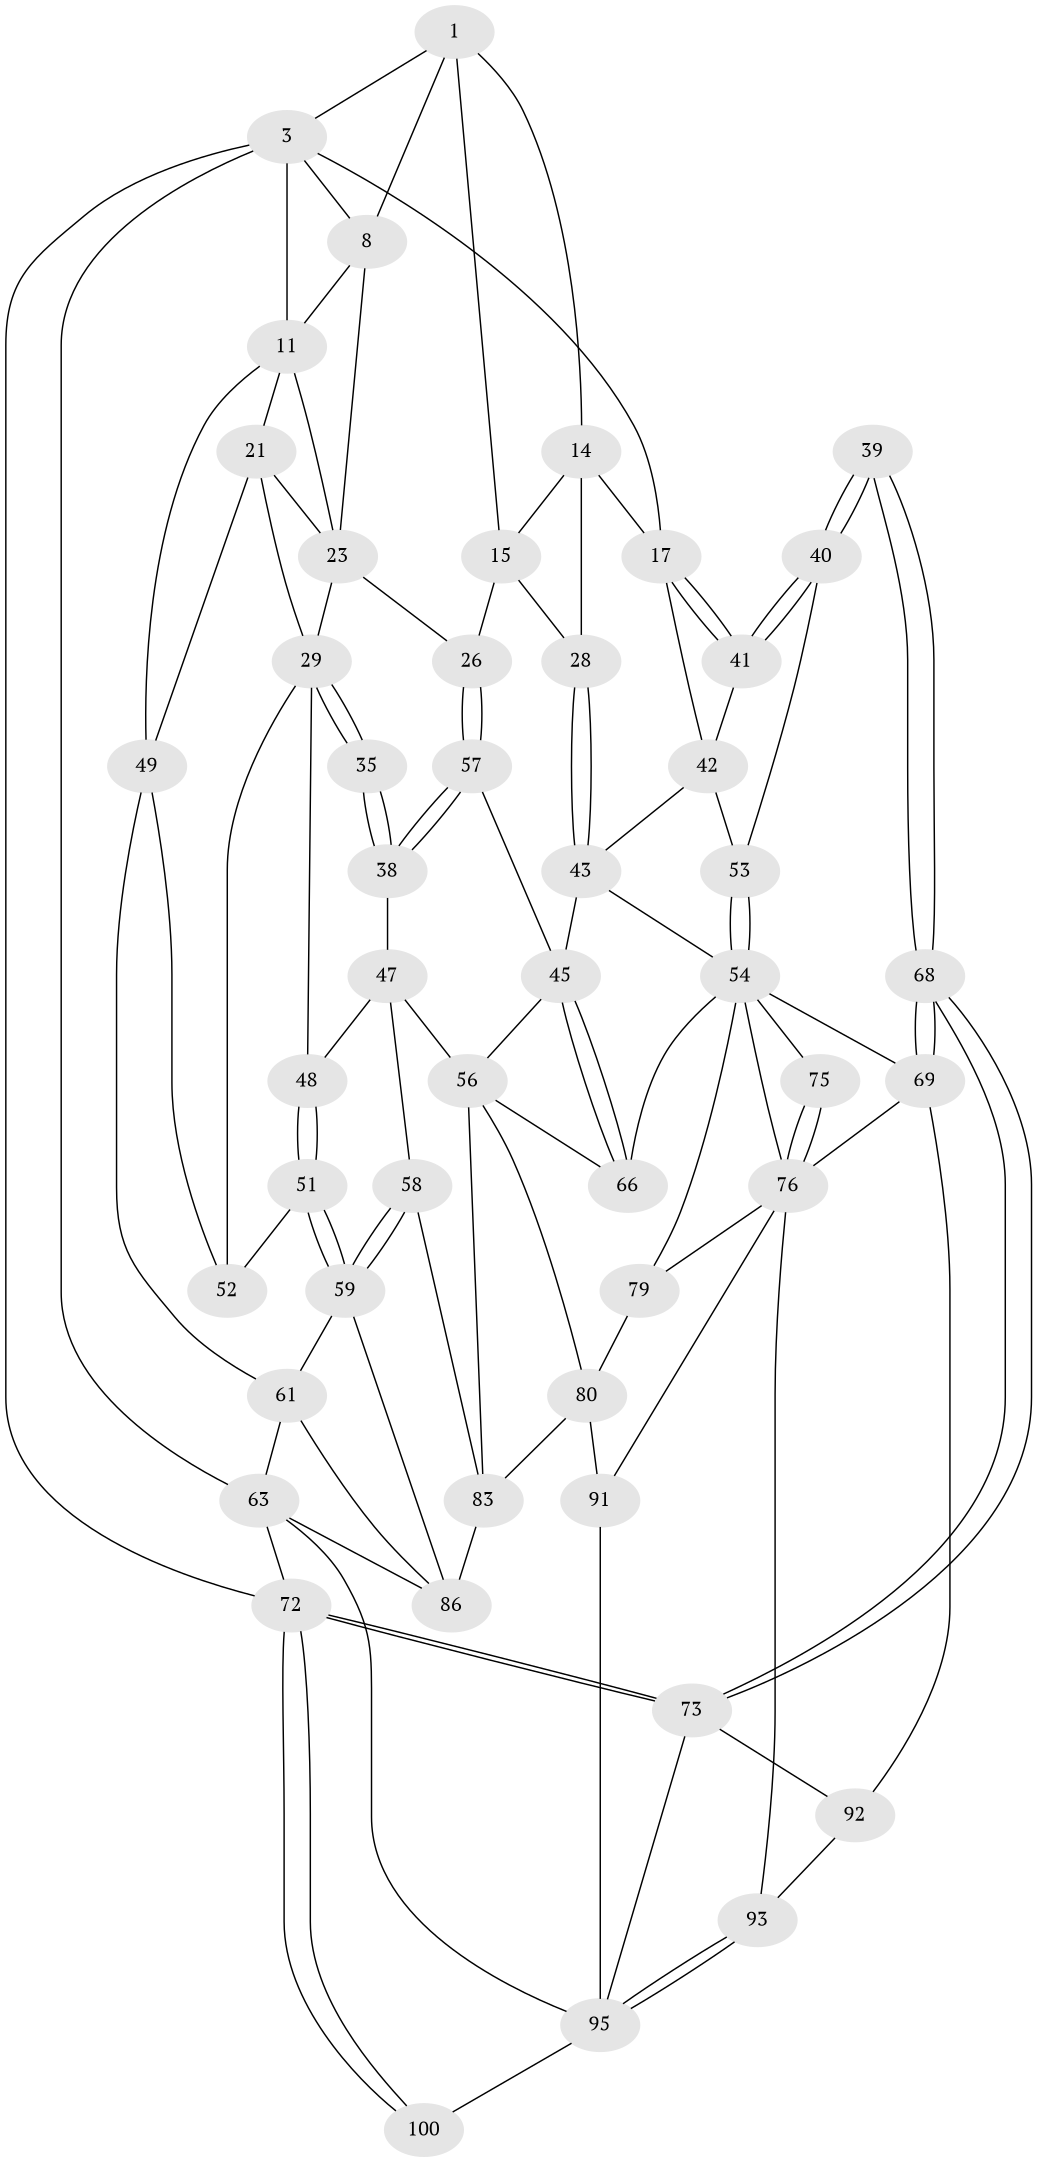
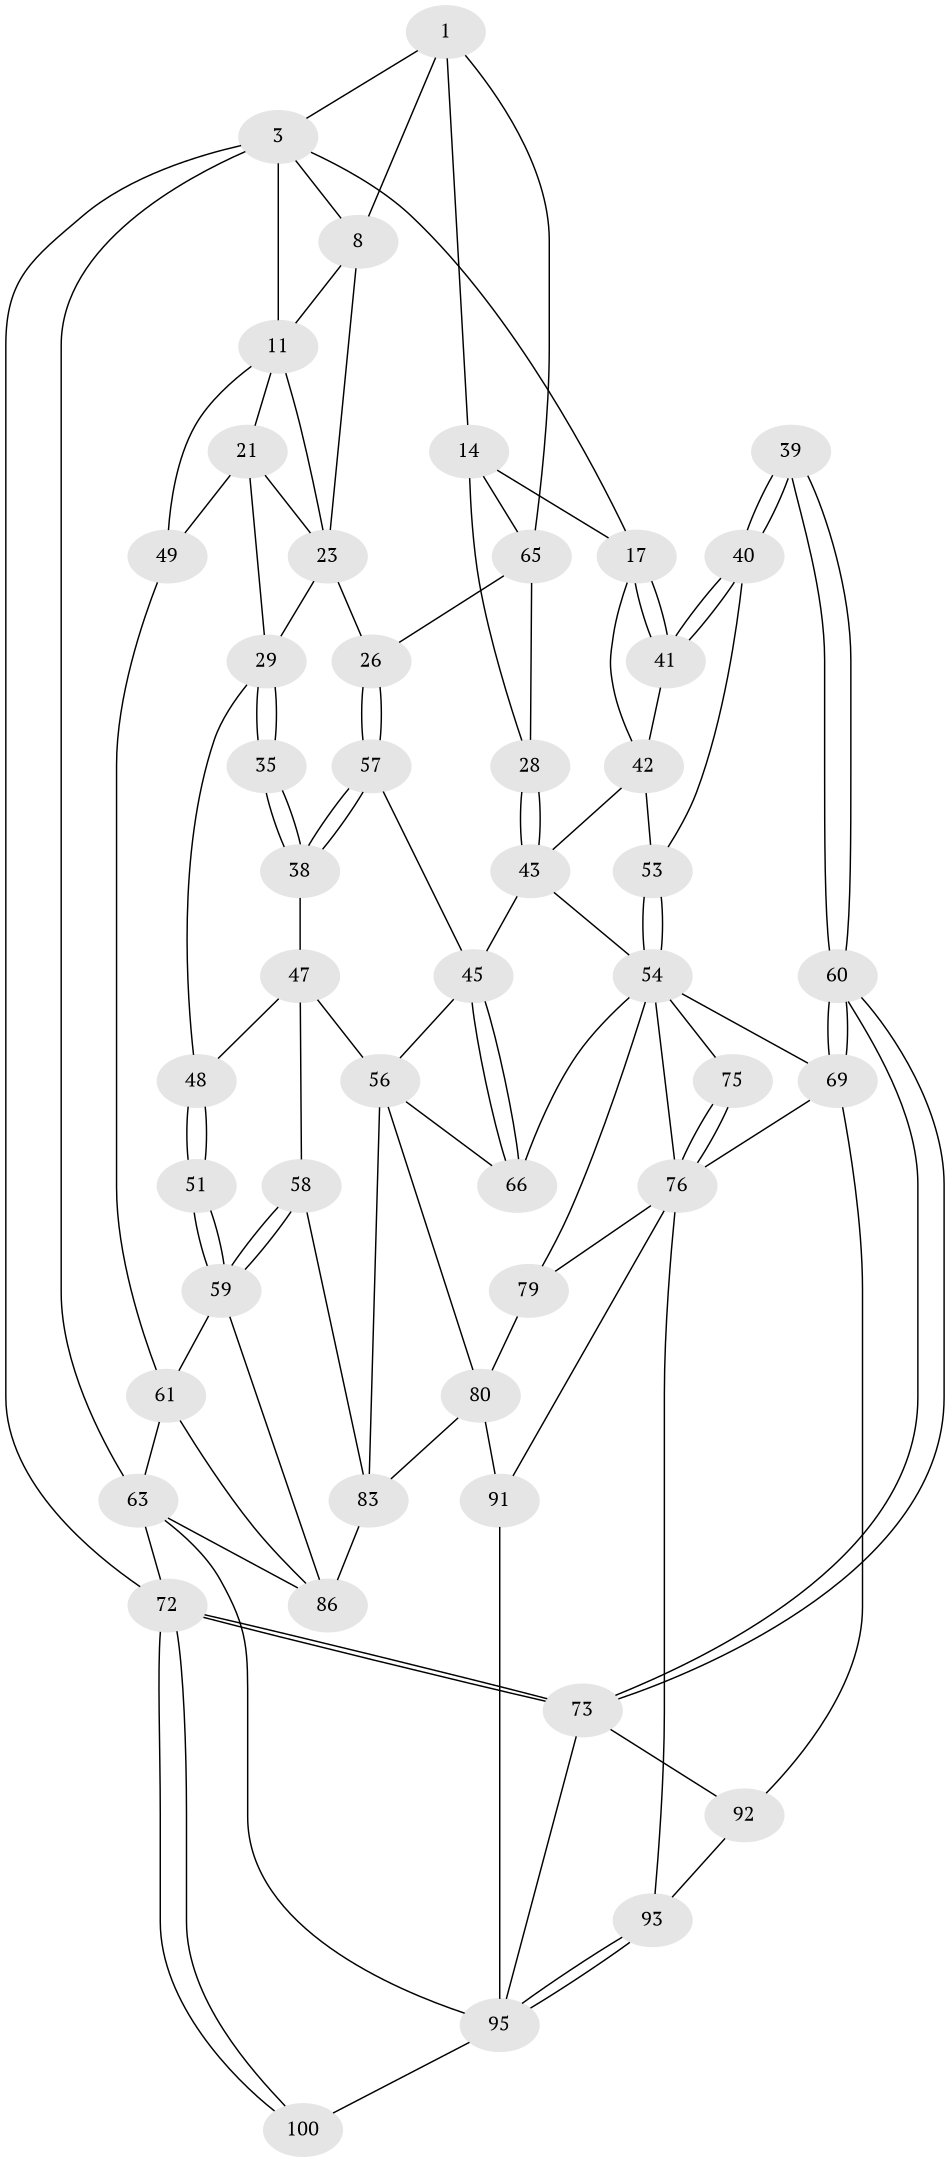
(501, 557) -> (532, 557)
(925, 976) -> (838, 976)
(227, 1291) -> none
